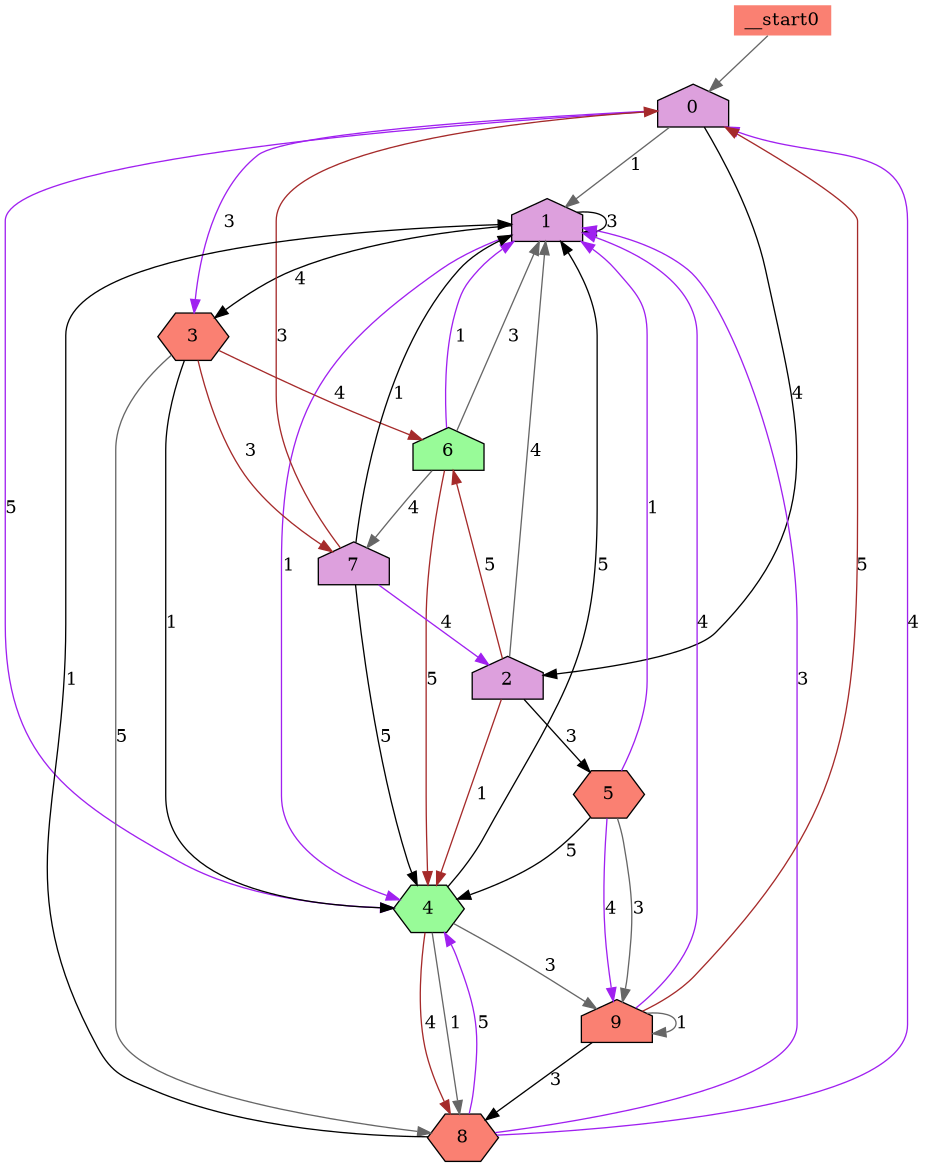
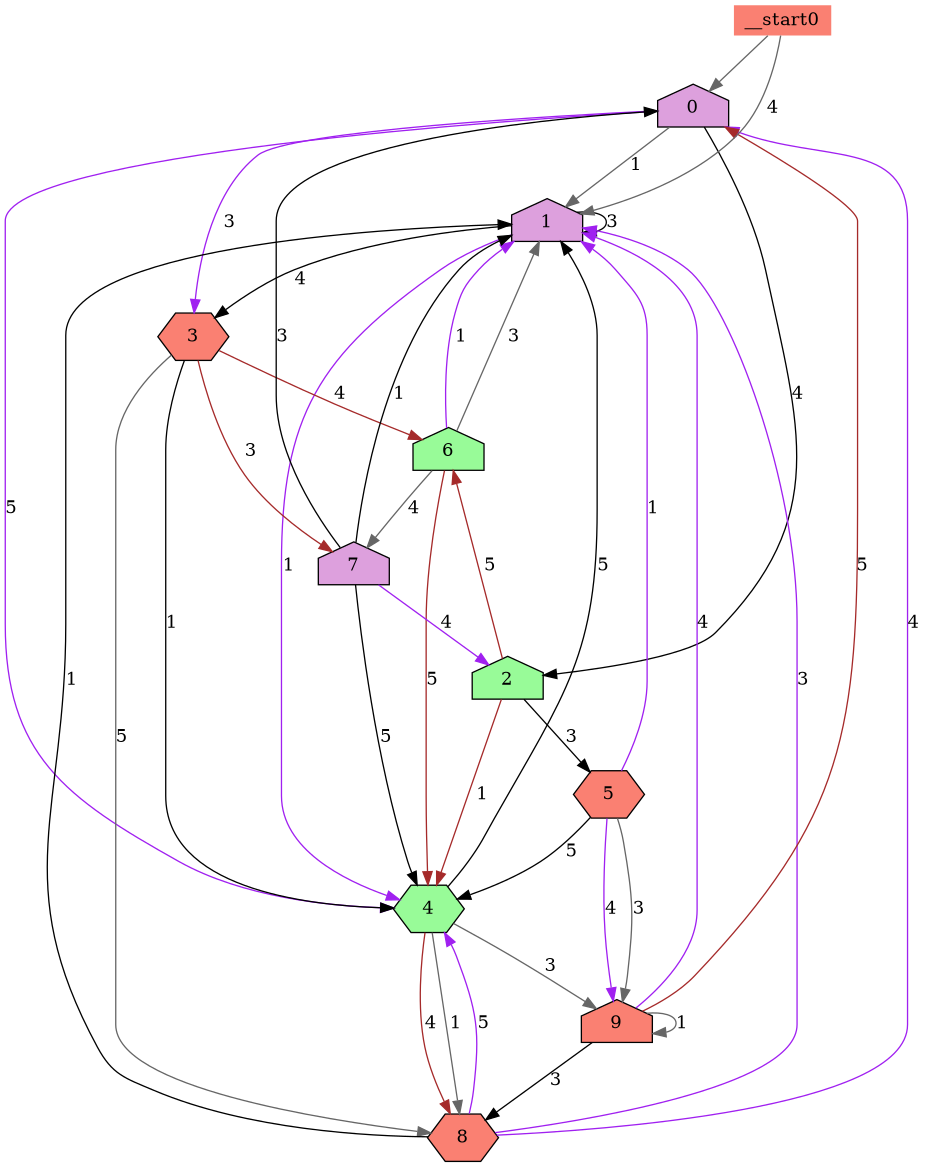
(288, 195) -> (288, 195)
(527, 456) -> (711, 157)
(508, 680) -> (508, 680)
